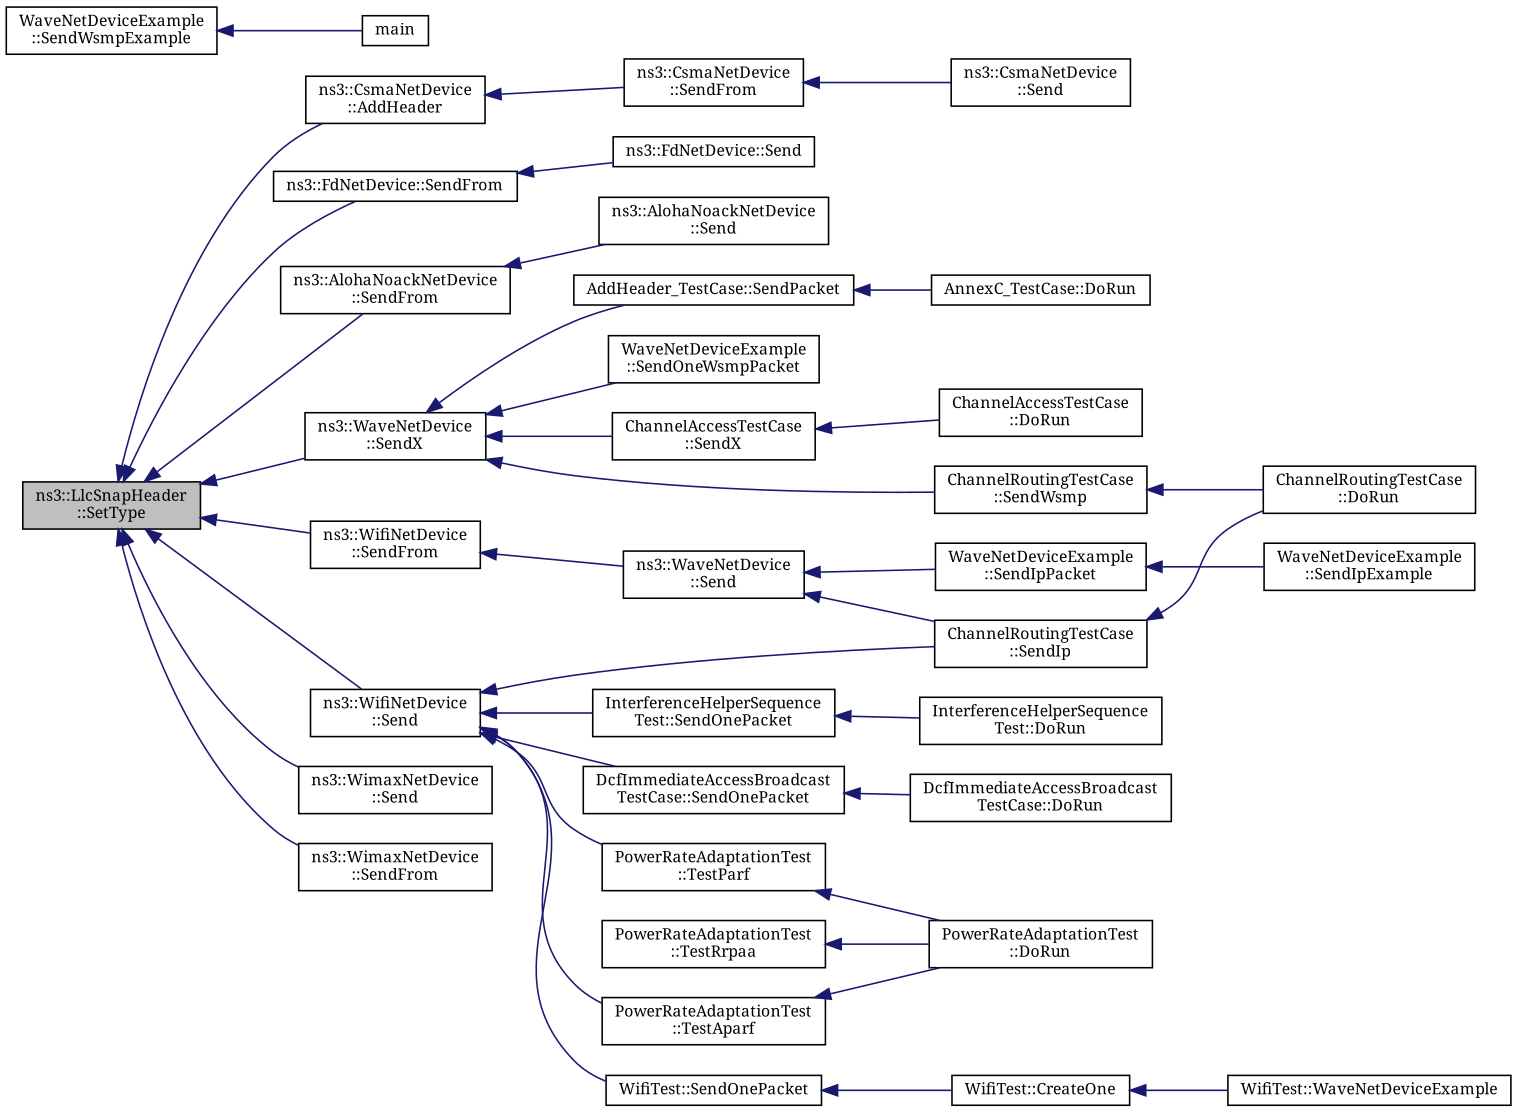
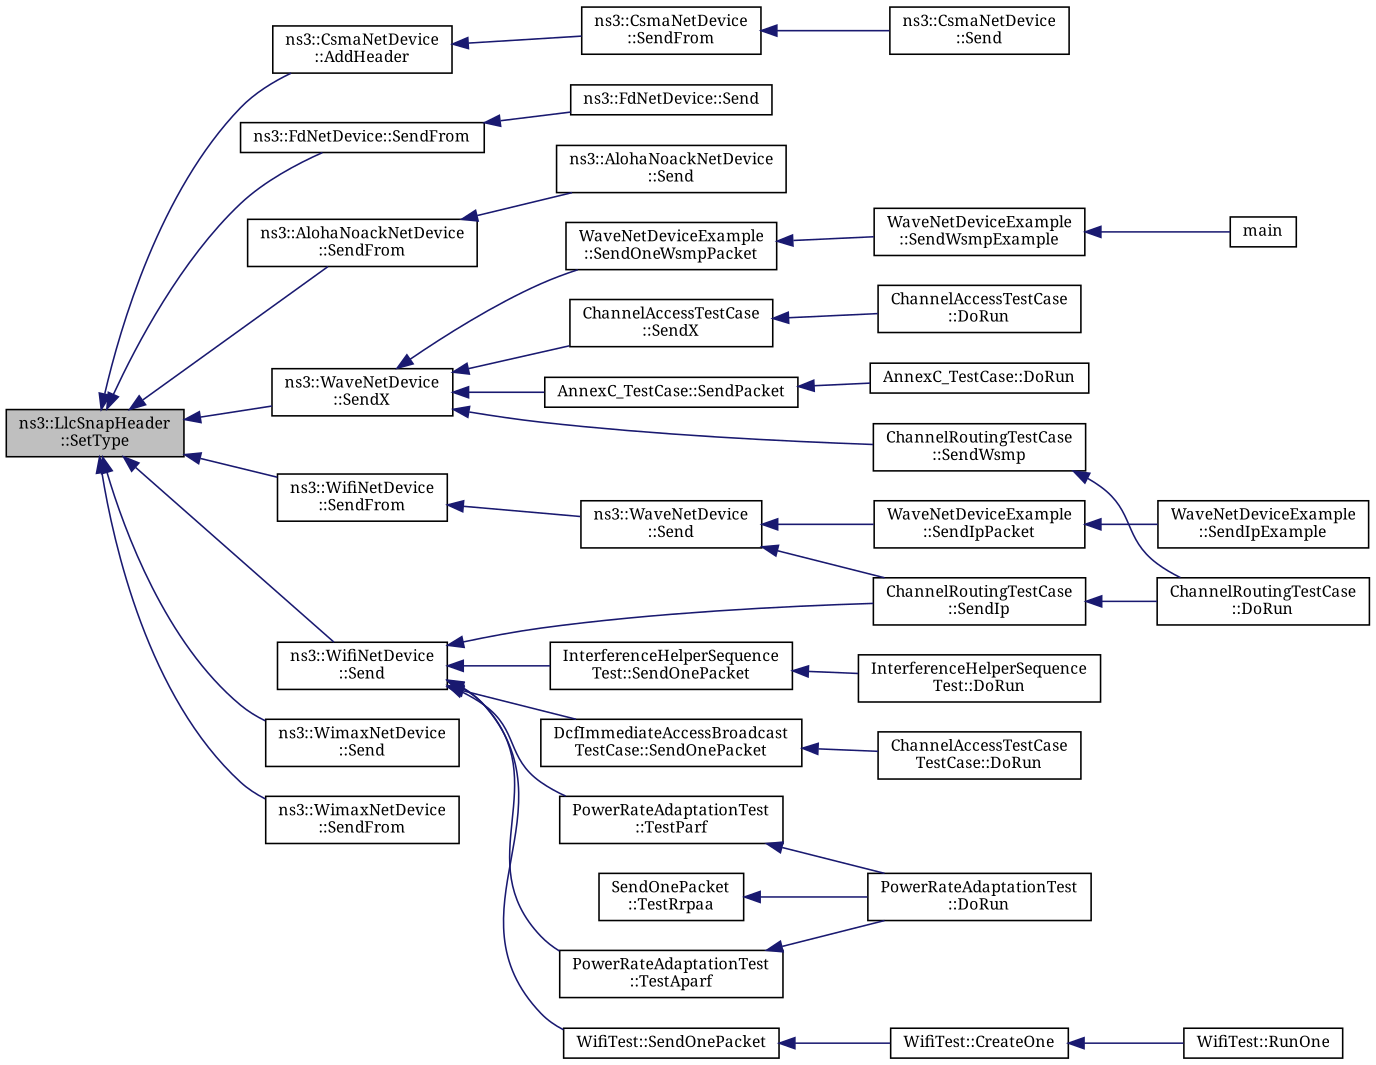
none -> (834, 239)
(714, 290) -> (671, 392)
(1041, 798) -> (979, 755)
(714, 944) -> (671, 897)
(1369, 1090) -> (1263, 1043)
